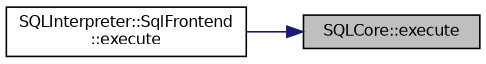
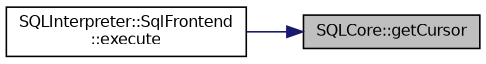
(392, 32) -> (392, 32)
